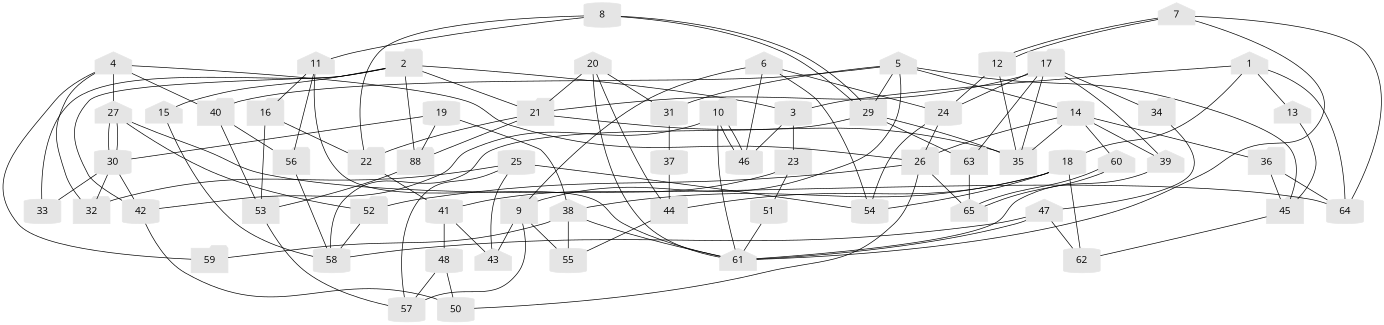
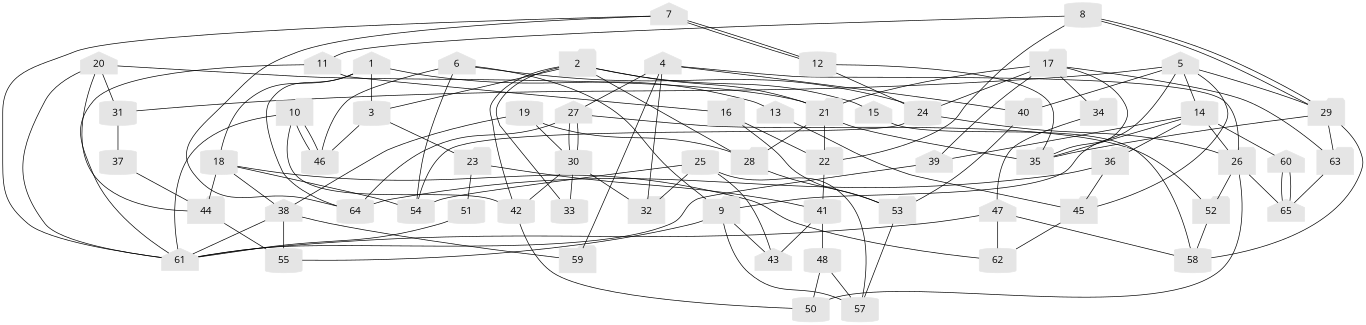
(291, 162) -> none
(416, 162) -> (749, 162)
